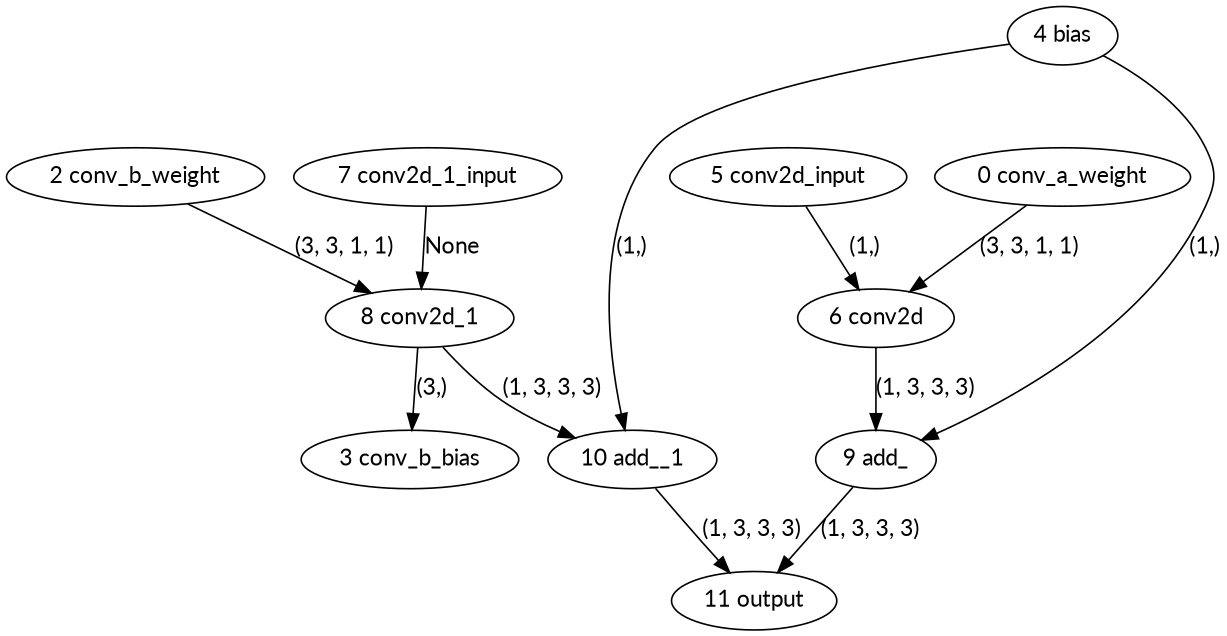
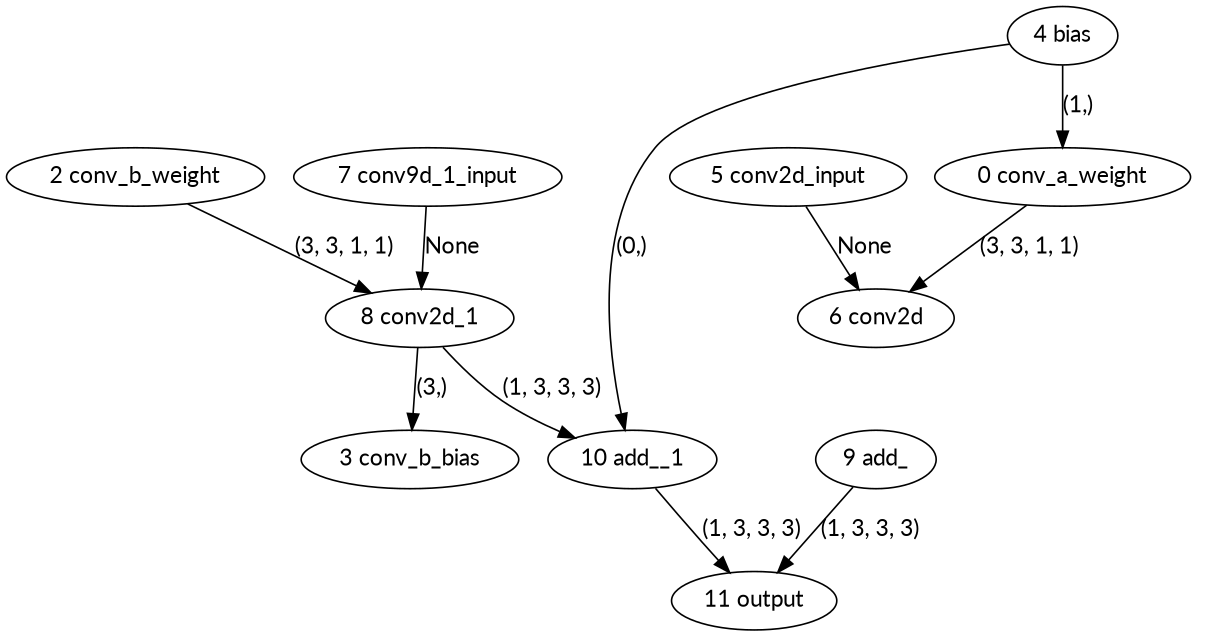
(428, 177) -> (428, 177)
(632, 248) -> (632, 248)
(865, 248) -> (865, 248)
(1163, 272) -> (1063, 98)
(876, 381) -> none
